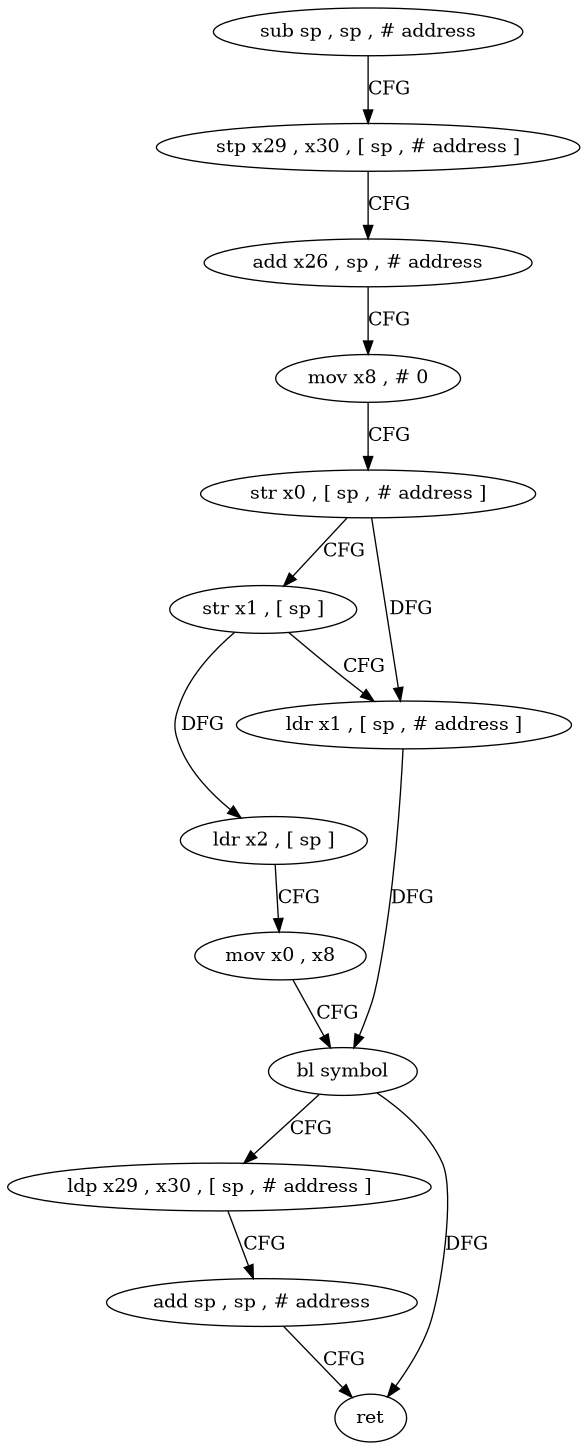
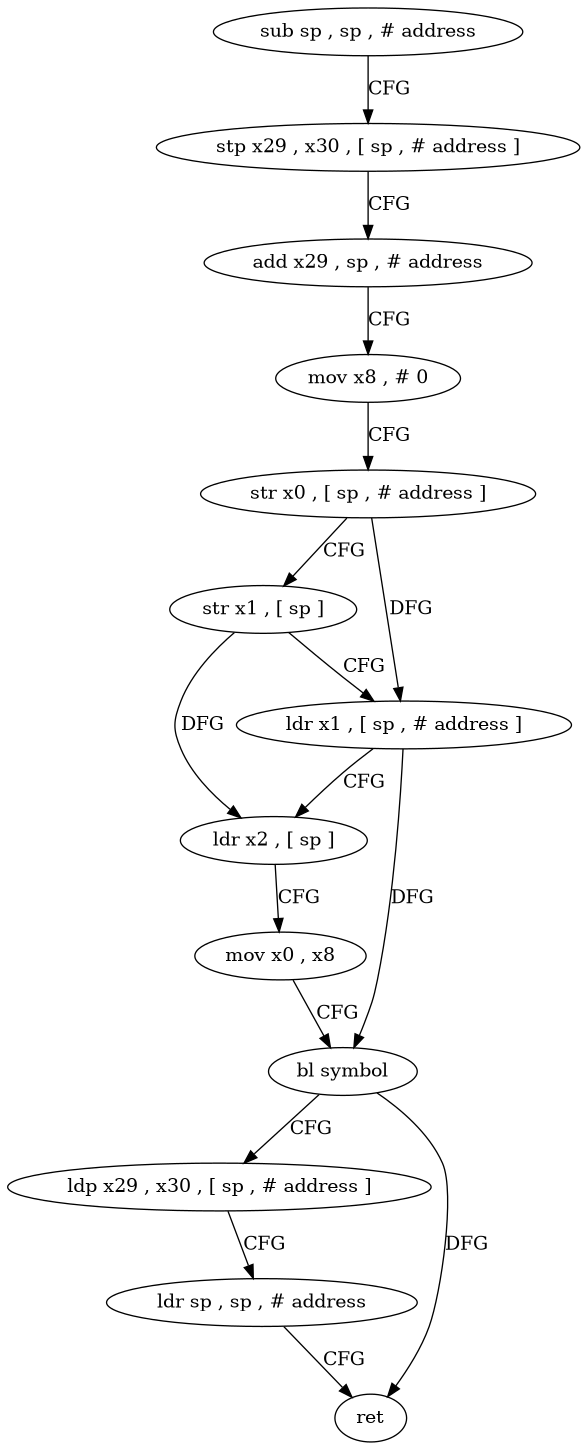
(368, 263) -> (368, 263)
none -> (338, 777)
(262, 1303) -> (262, 1303)
